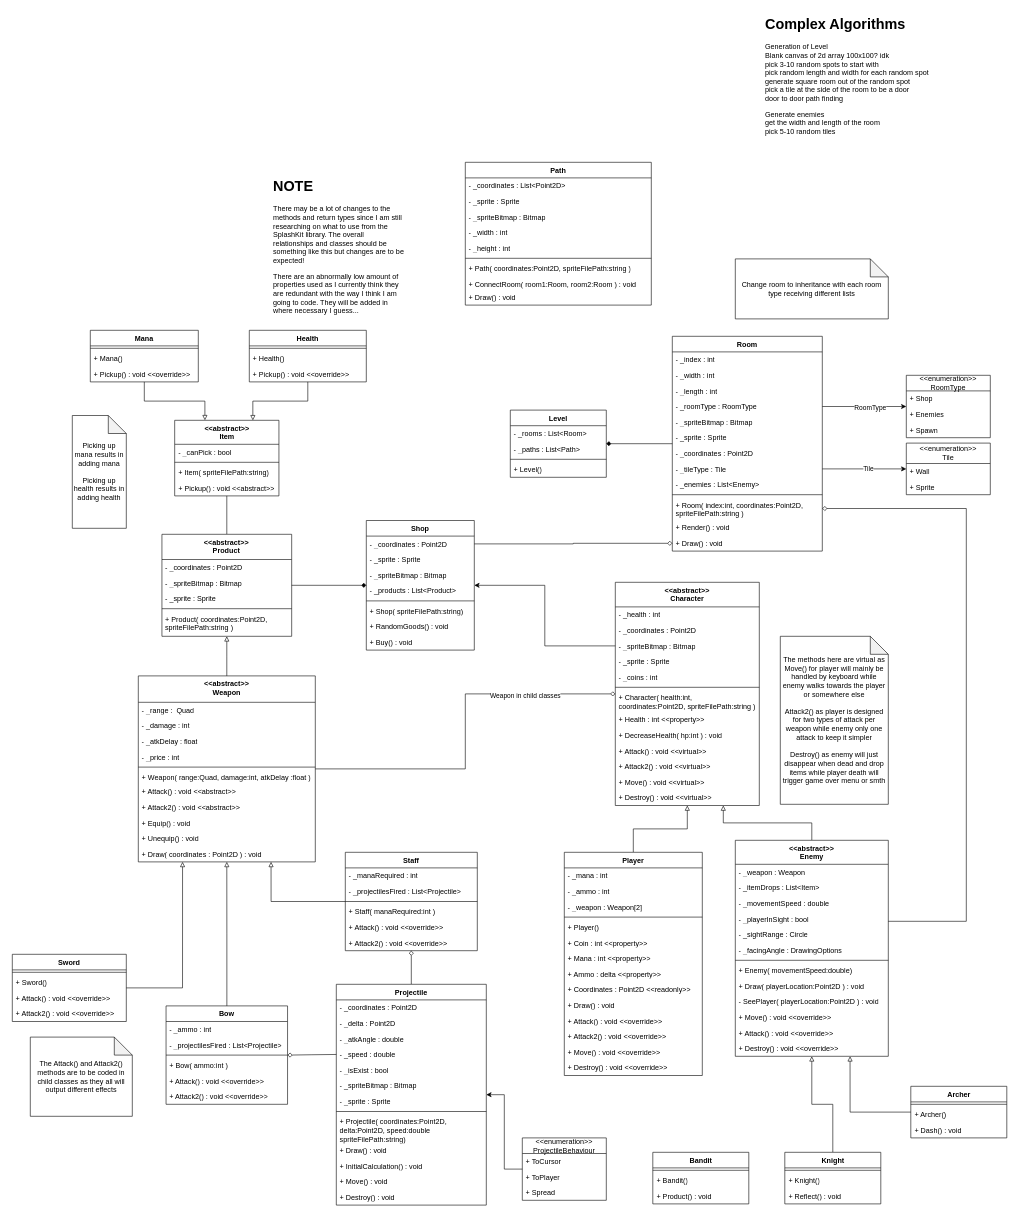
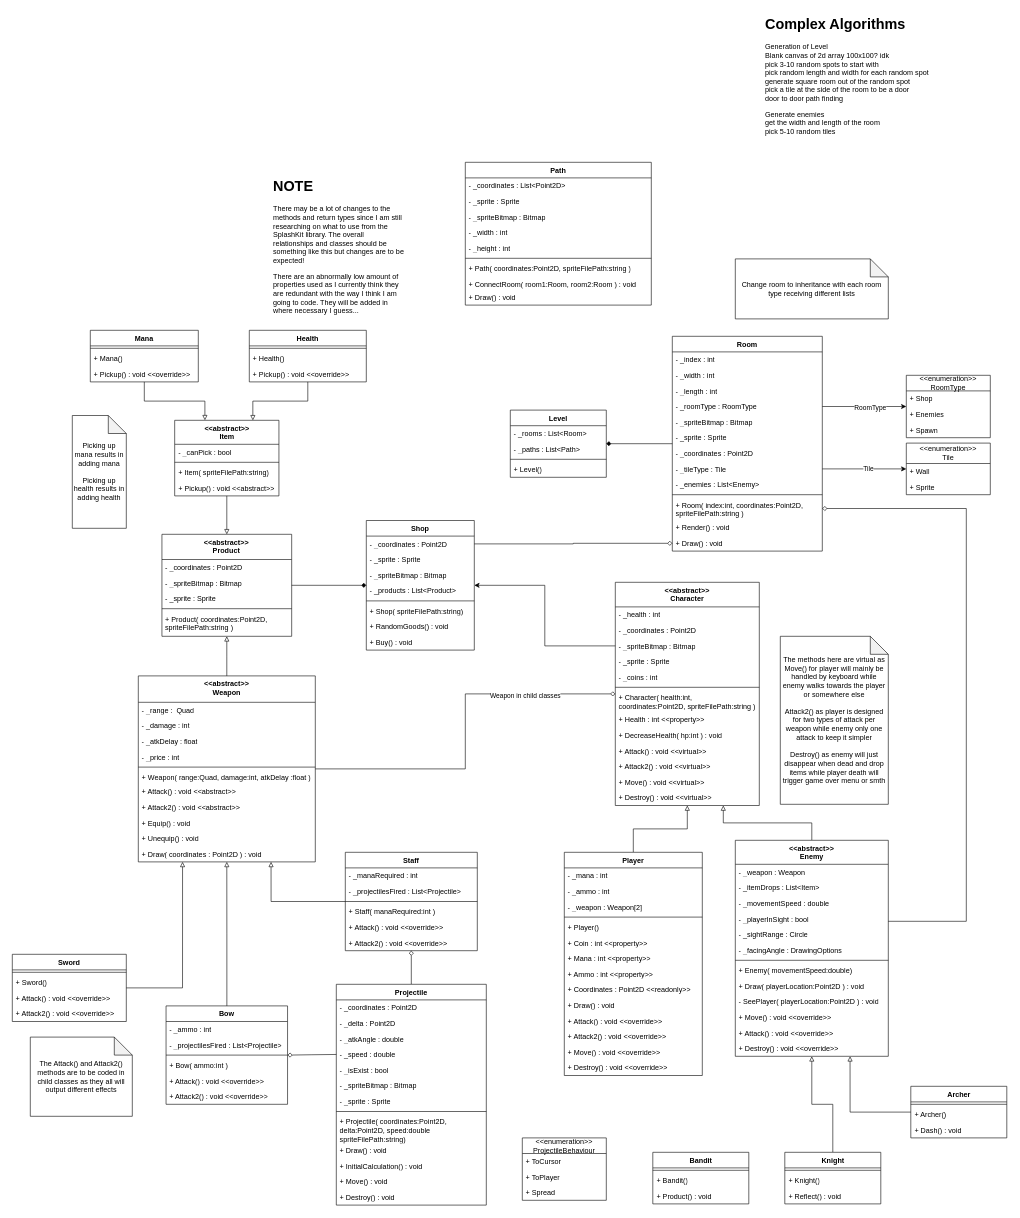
(227, 530) -> (227, 528)
(617, 975) -> (613, 975)
(504, 1169) -> none
